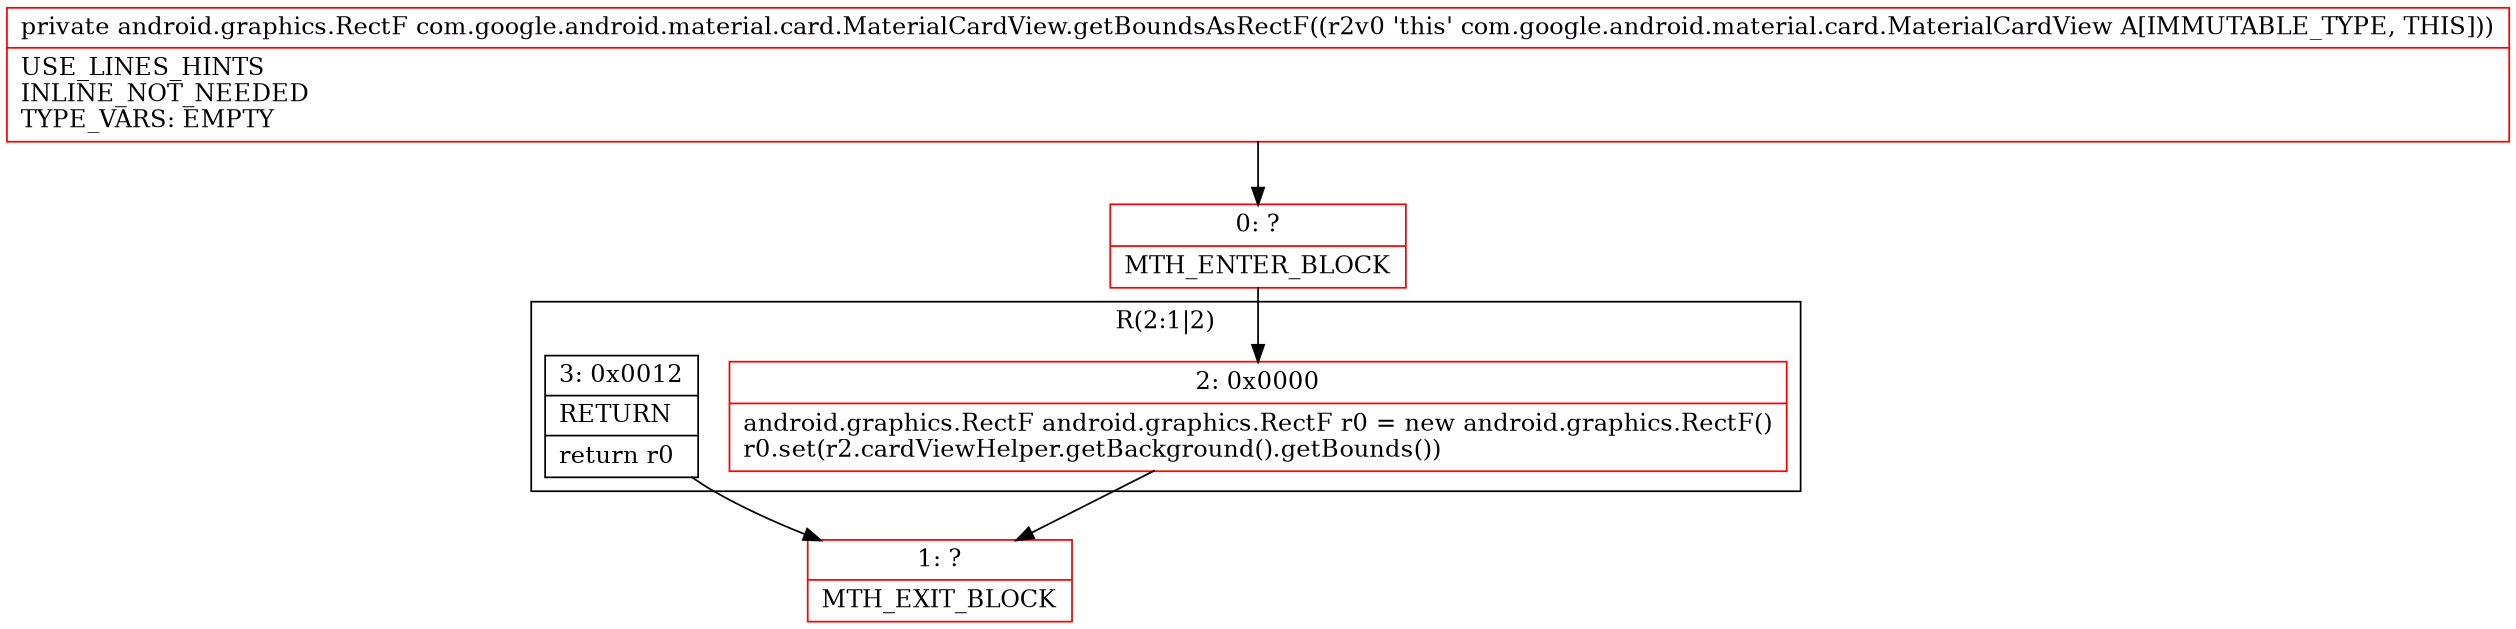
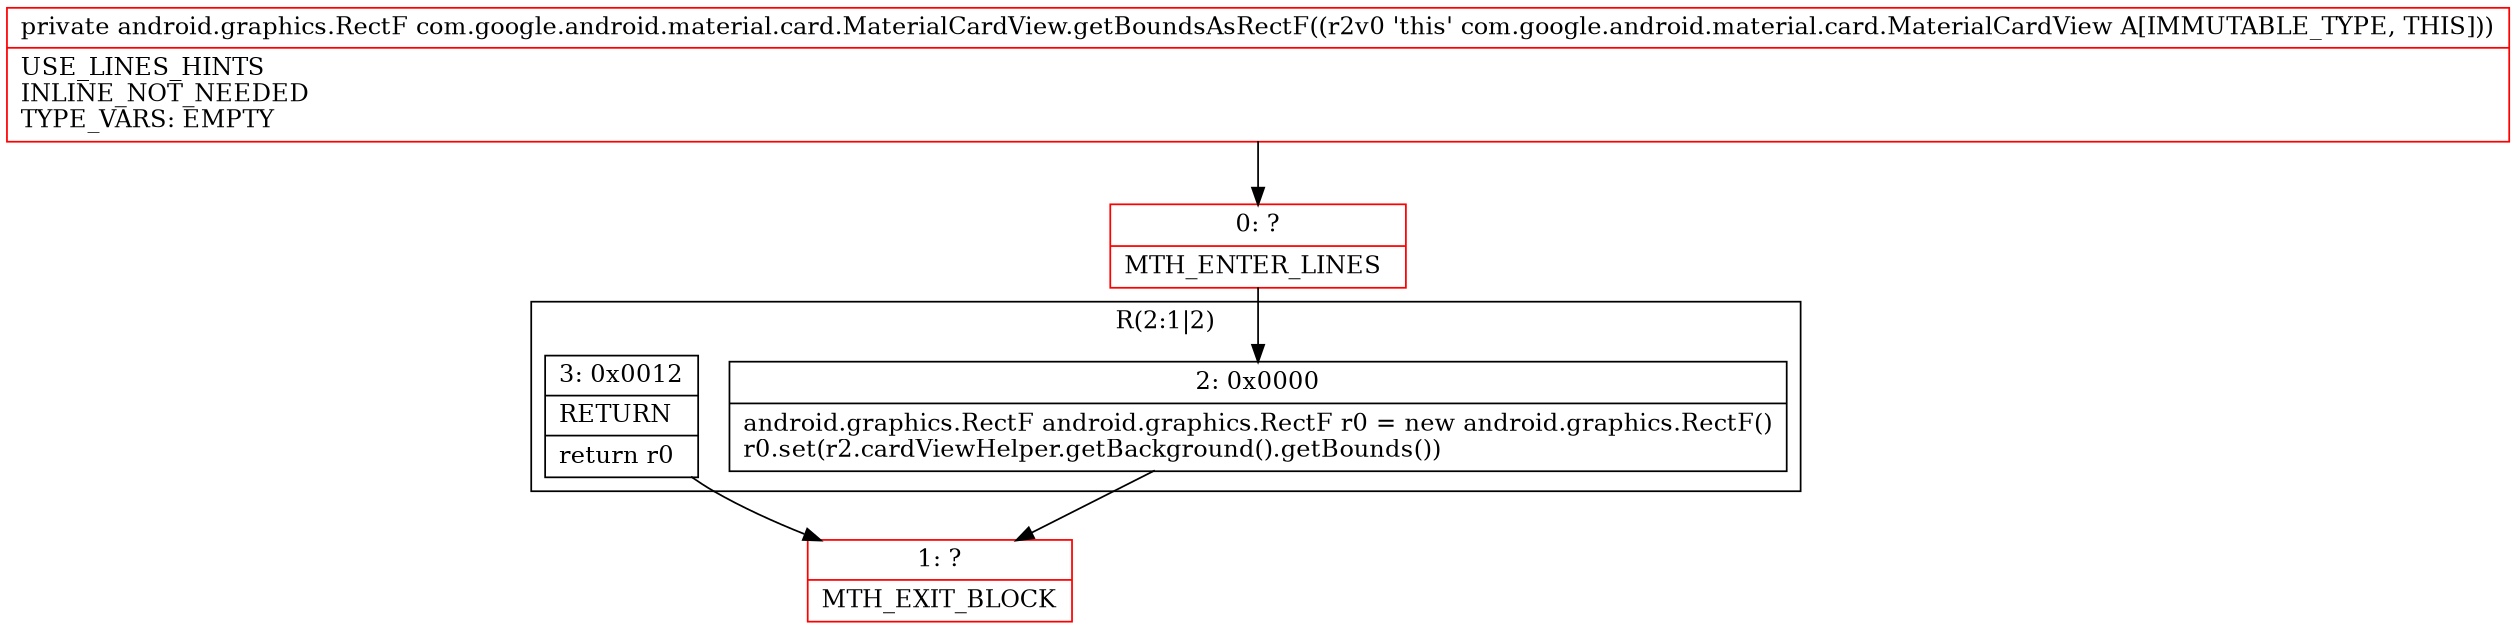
(1258, 266) -> (1253, 266)
(1258, 416) -> (1258, 416)
